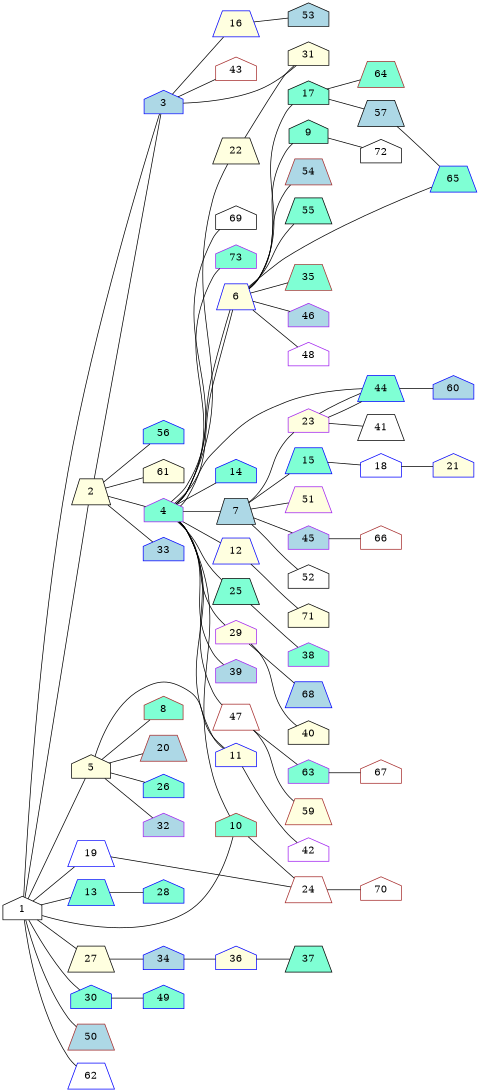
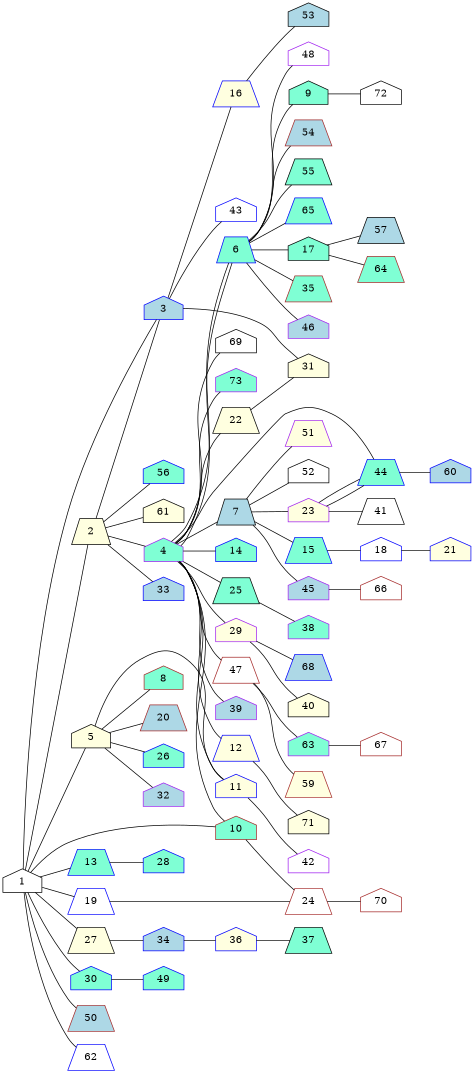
(236, 70) -> (236, 211)
(419, 146) -> none
(236, 297) -> (236, 250)
